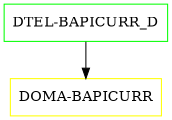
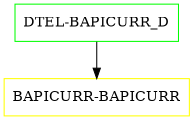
(86, 97) -> (97, 97)
